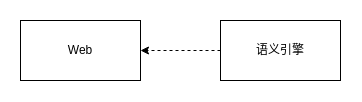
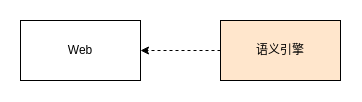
(281, 51) -> (281, 51)
